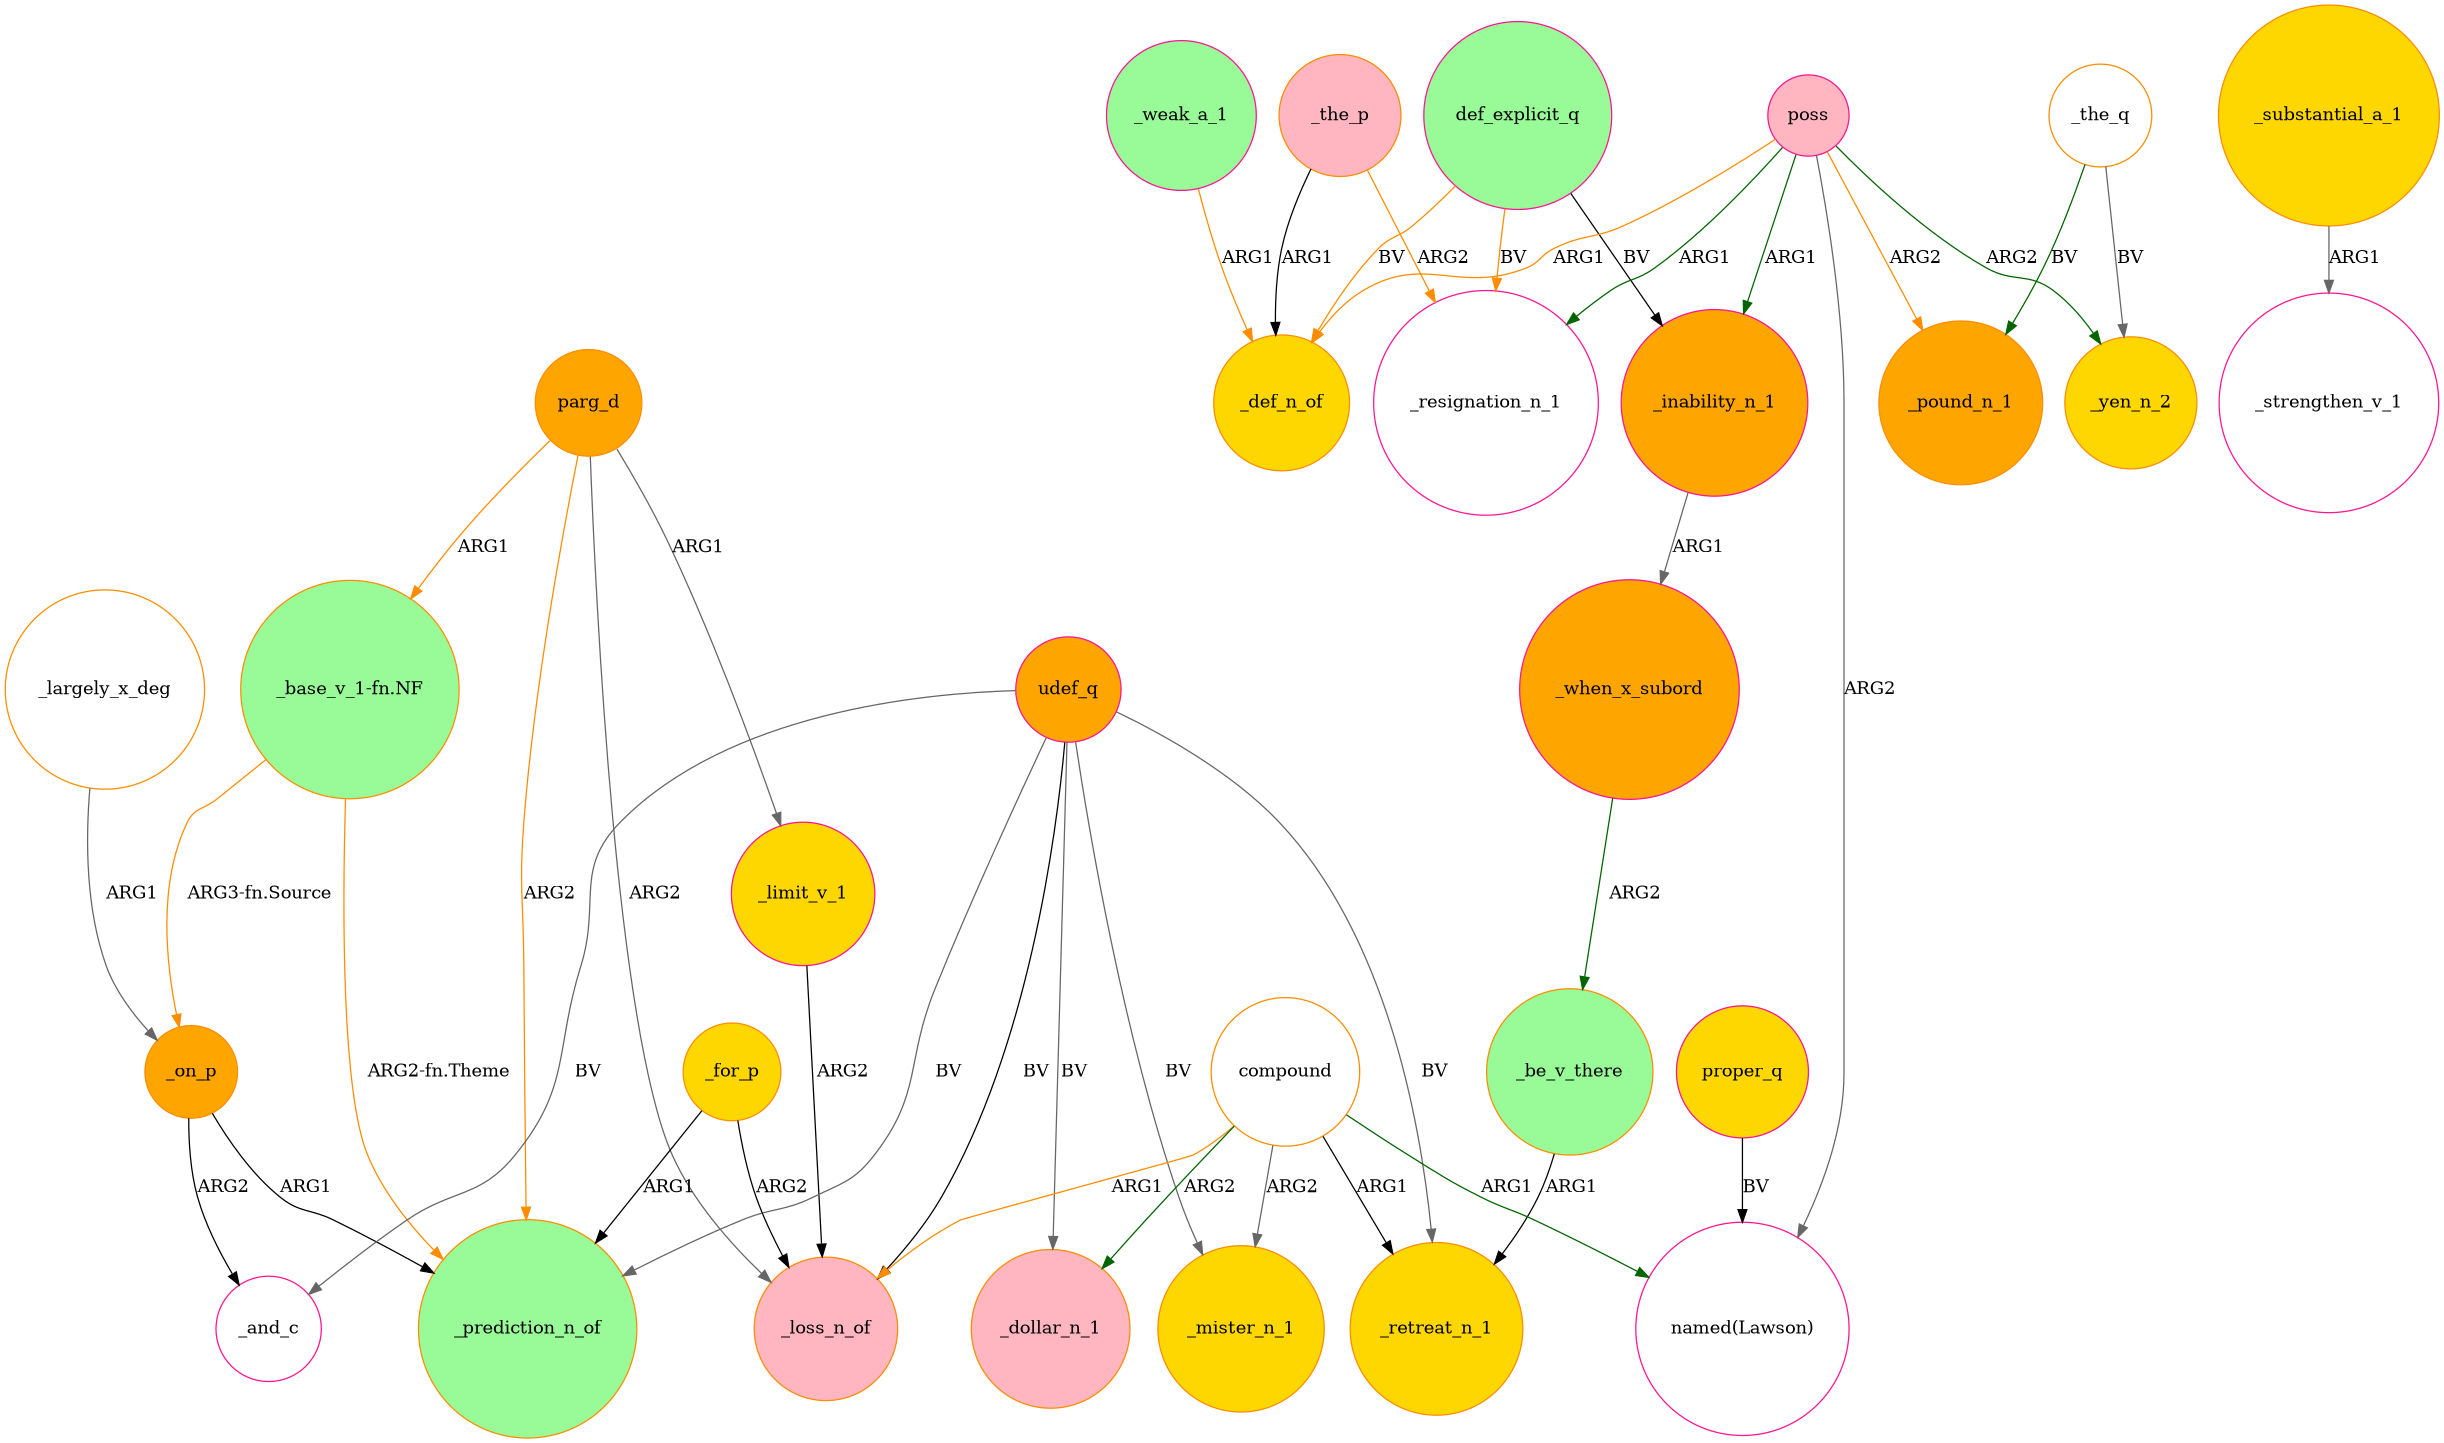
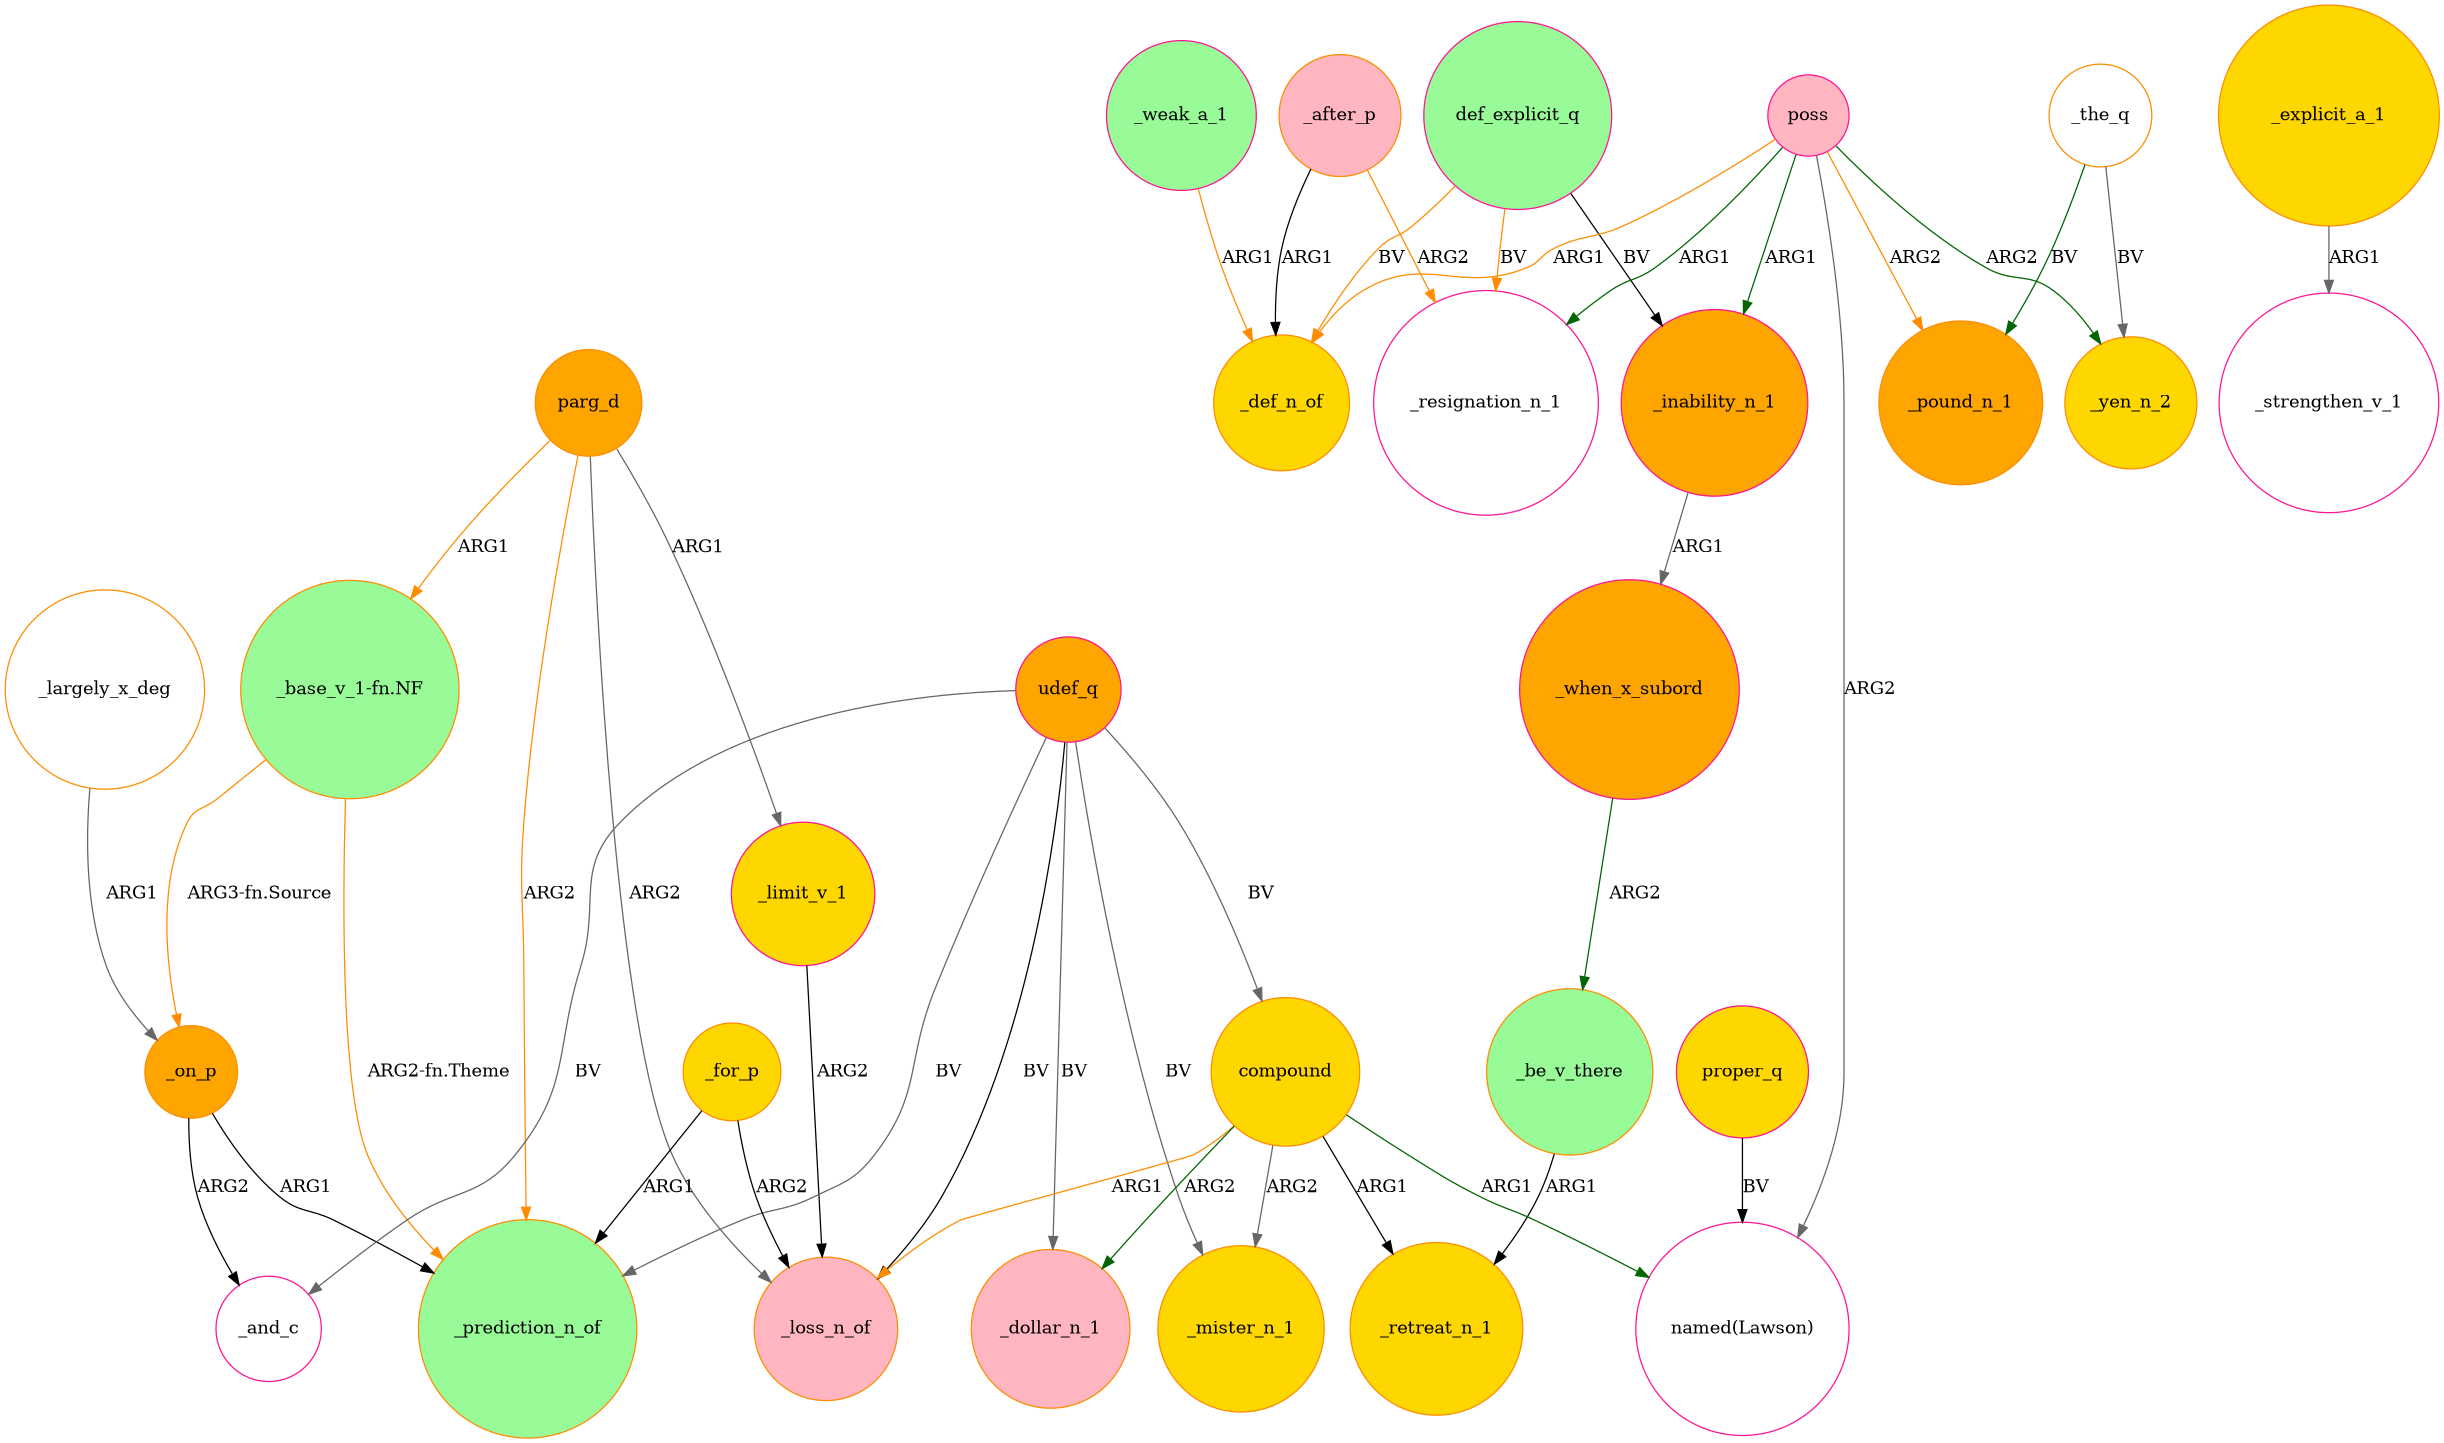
(1340, 116) -> (1340, 116)
(2329, 116) -> (2329, 116)
(1348, 922) -> (1195, 850)
(1285, 1072) -> (1285, 1072)
